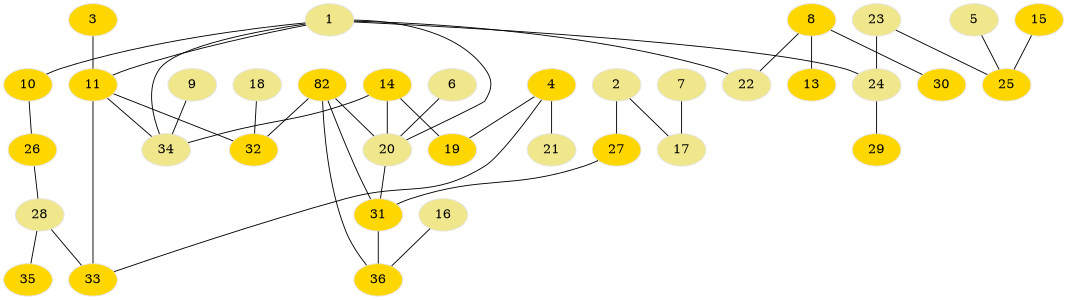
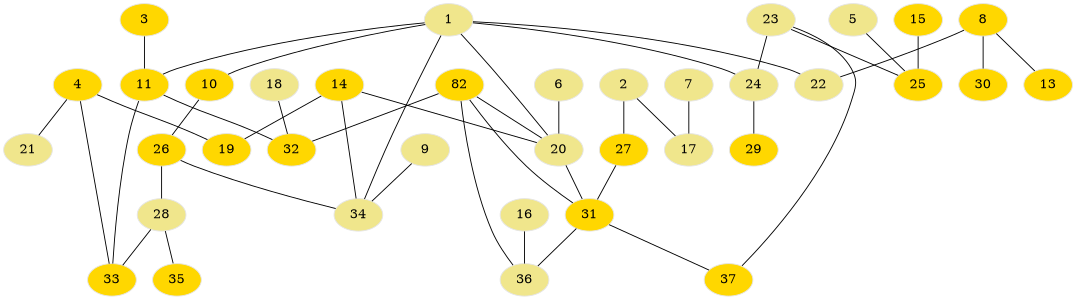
(130, 117) -> (257, 187)
(378, 280) -> (525, 280)
none -> (729, 280)
